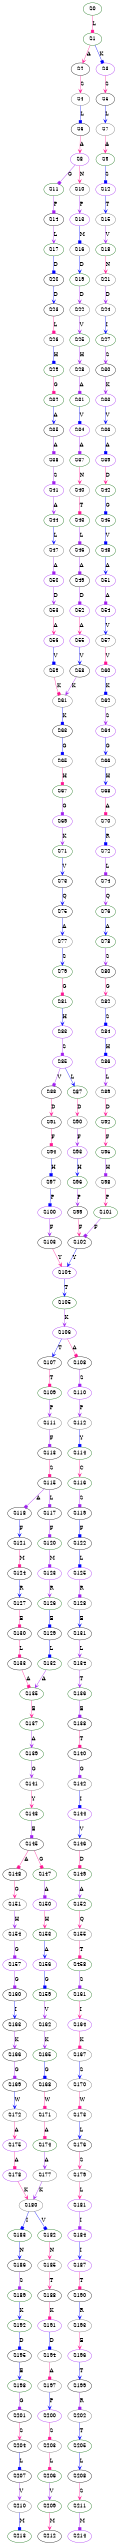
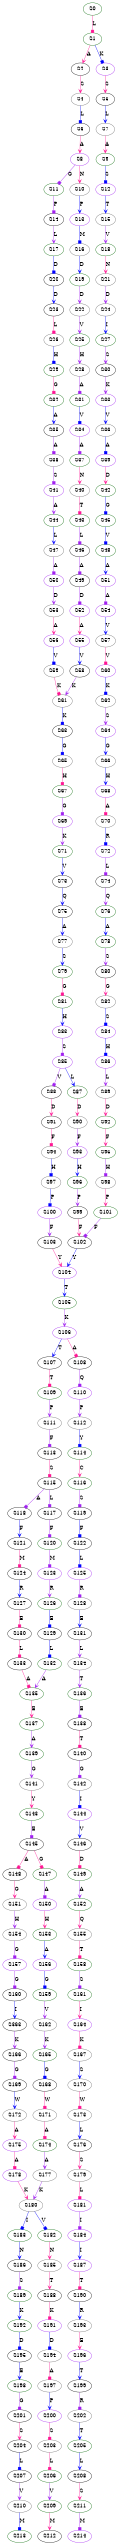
(80, 203) -> (80, 203)
(82, 1378) -> (82, 1378)
(80, 1965) -> (80, 1965)
(15, 2025) -> (15, 2025)
(80, 2189) -> (80, 2189)
